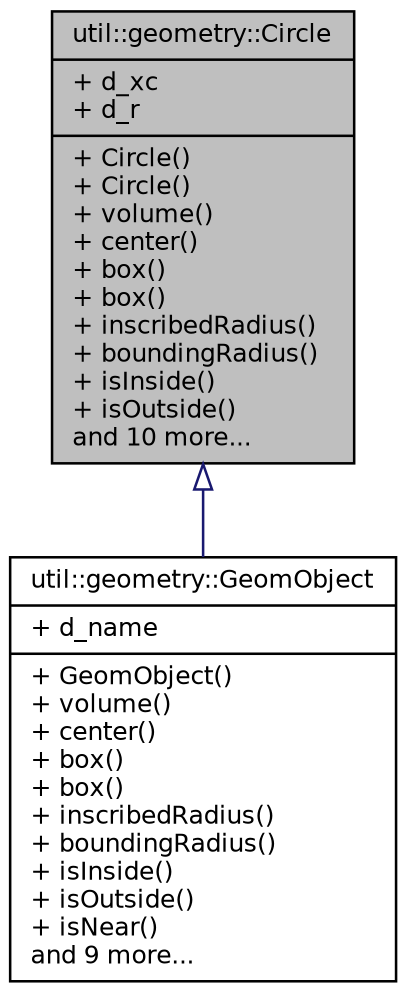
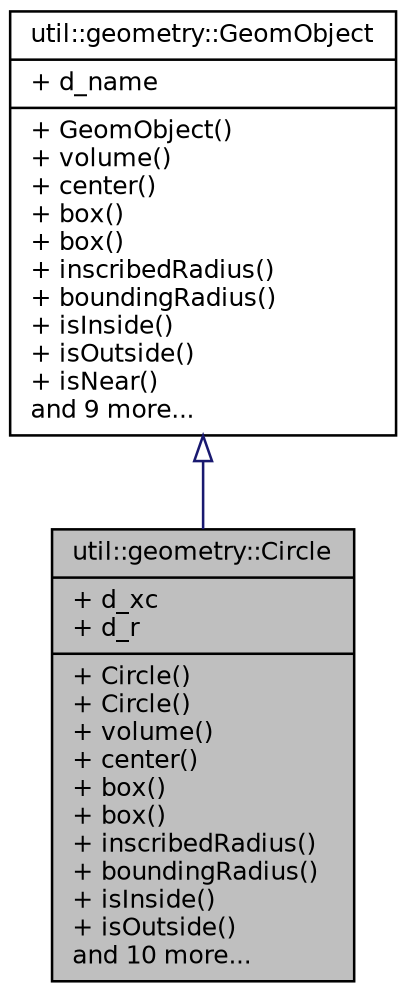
(203, 523) -> (203, 495)
